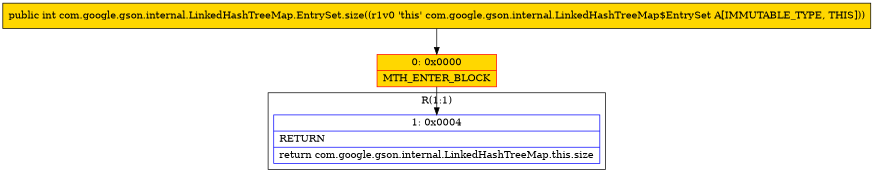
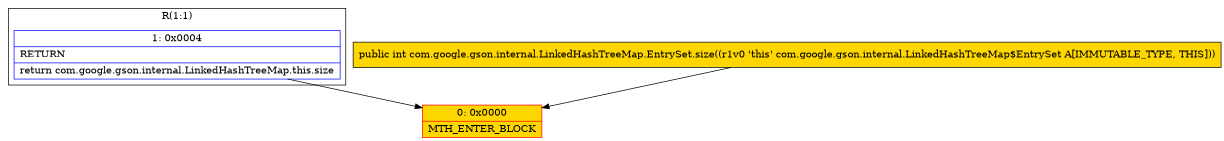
(437, 97) -> (351, 93)
